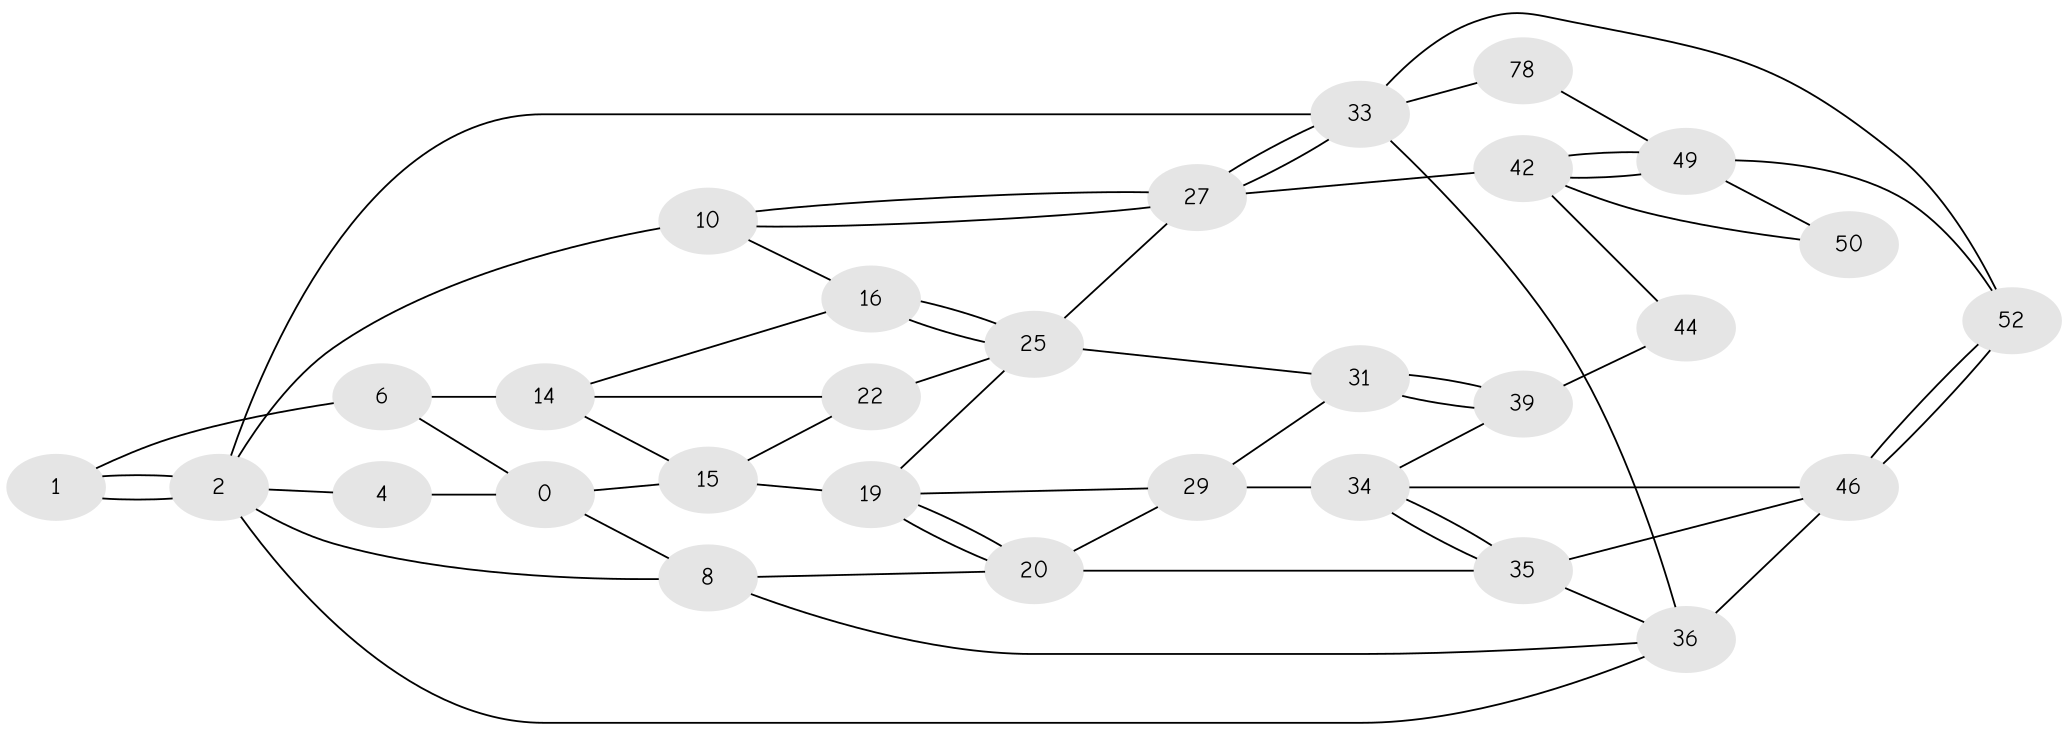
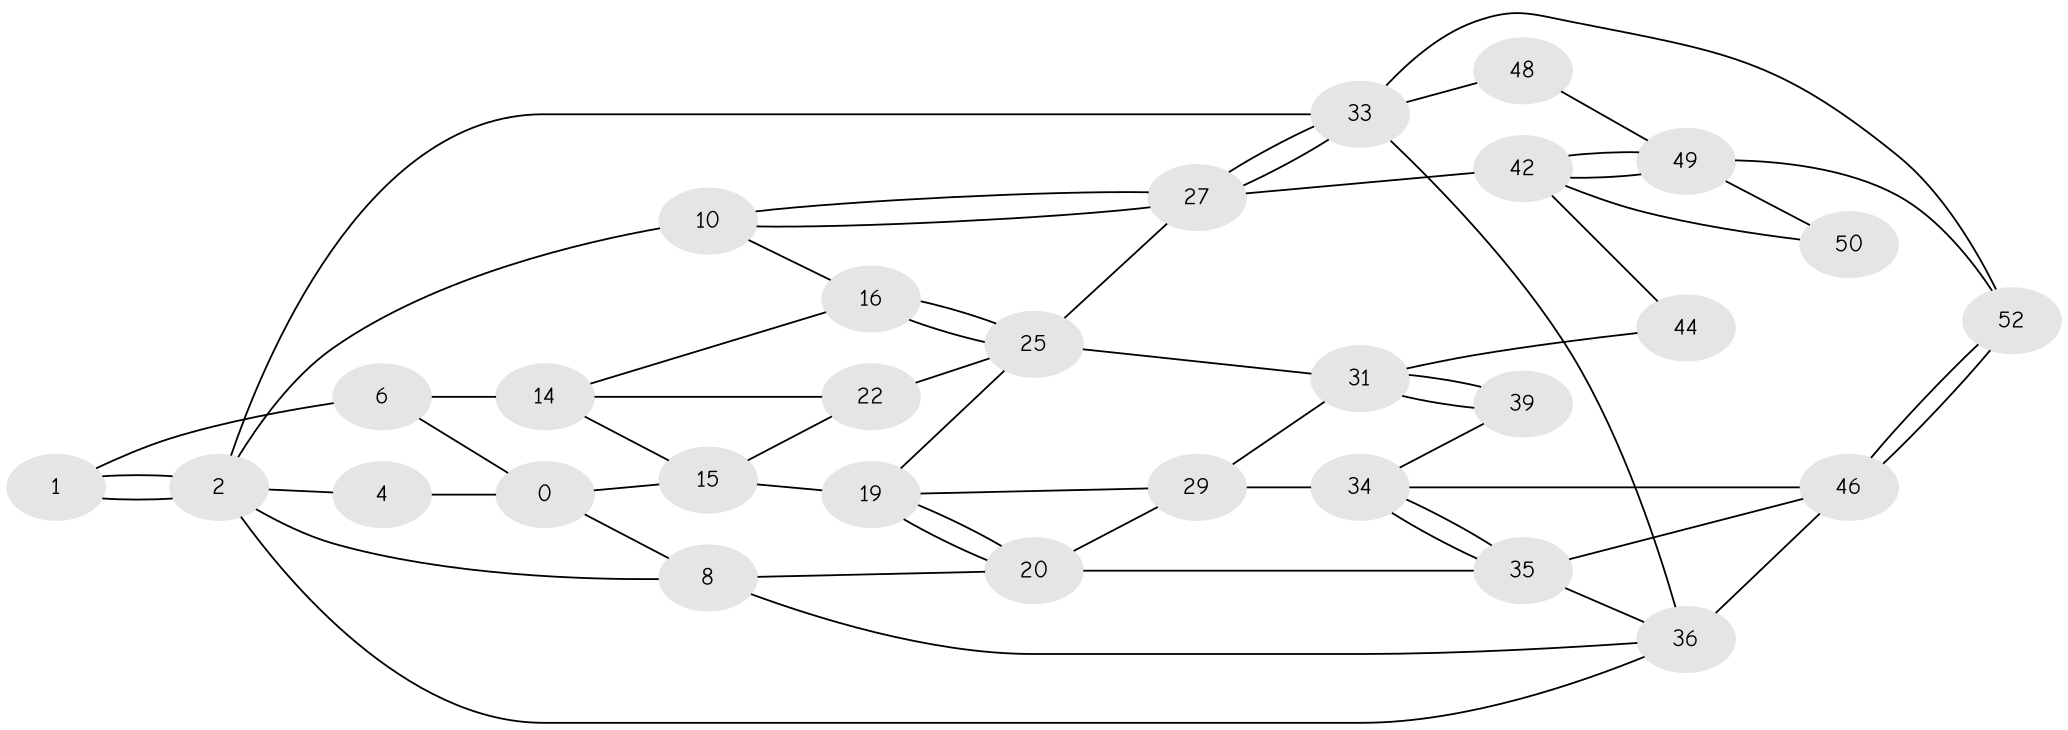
(1523, 71) -> (1523, 71)
(1605, 366) -> (1522, 348)
